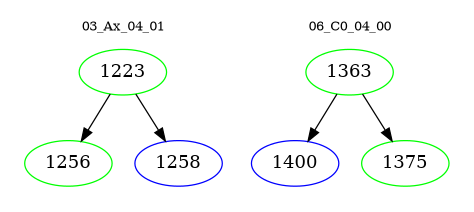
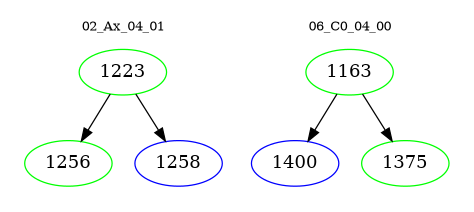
(124, 27) -> (124, 27)
(350, 72) -> (350, 72)
